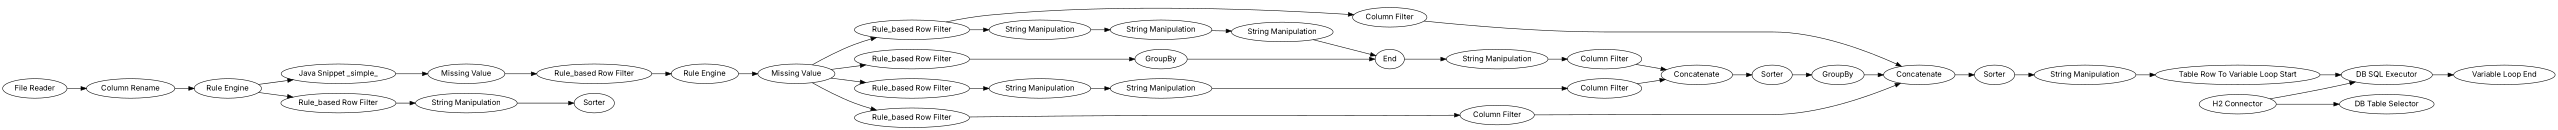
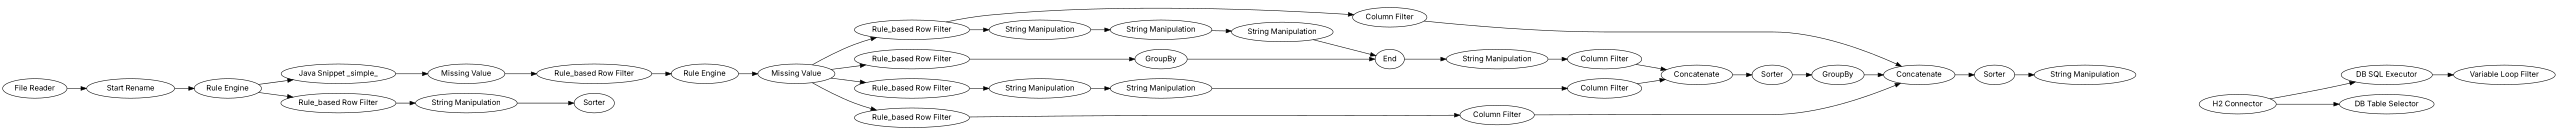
(2238, 75) -> none
(2504, 75) -> (2504, 75)
(131, 88) -> (131, 88)
